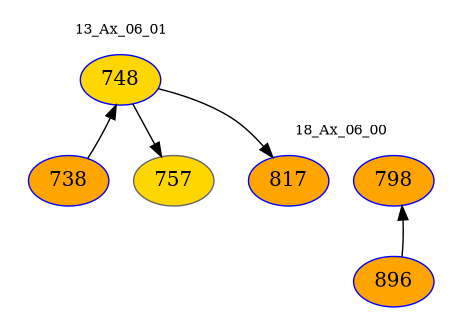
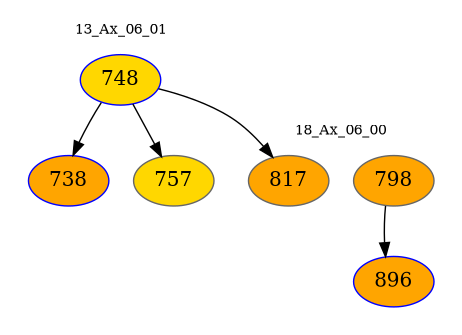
(100, 139) -> (90, 122)
(289, 181) -> (289, 181)
(394, 181) -> (394, 181)
(403, 239) -> (384, 224)
